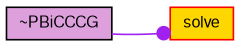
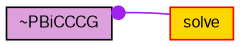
(134, 34) -> (148, 13)
